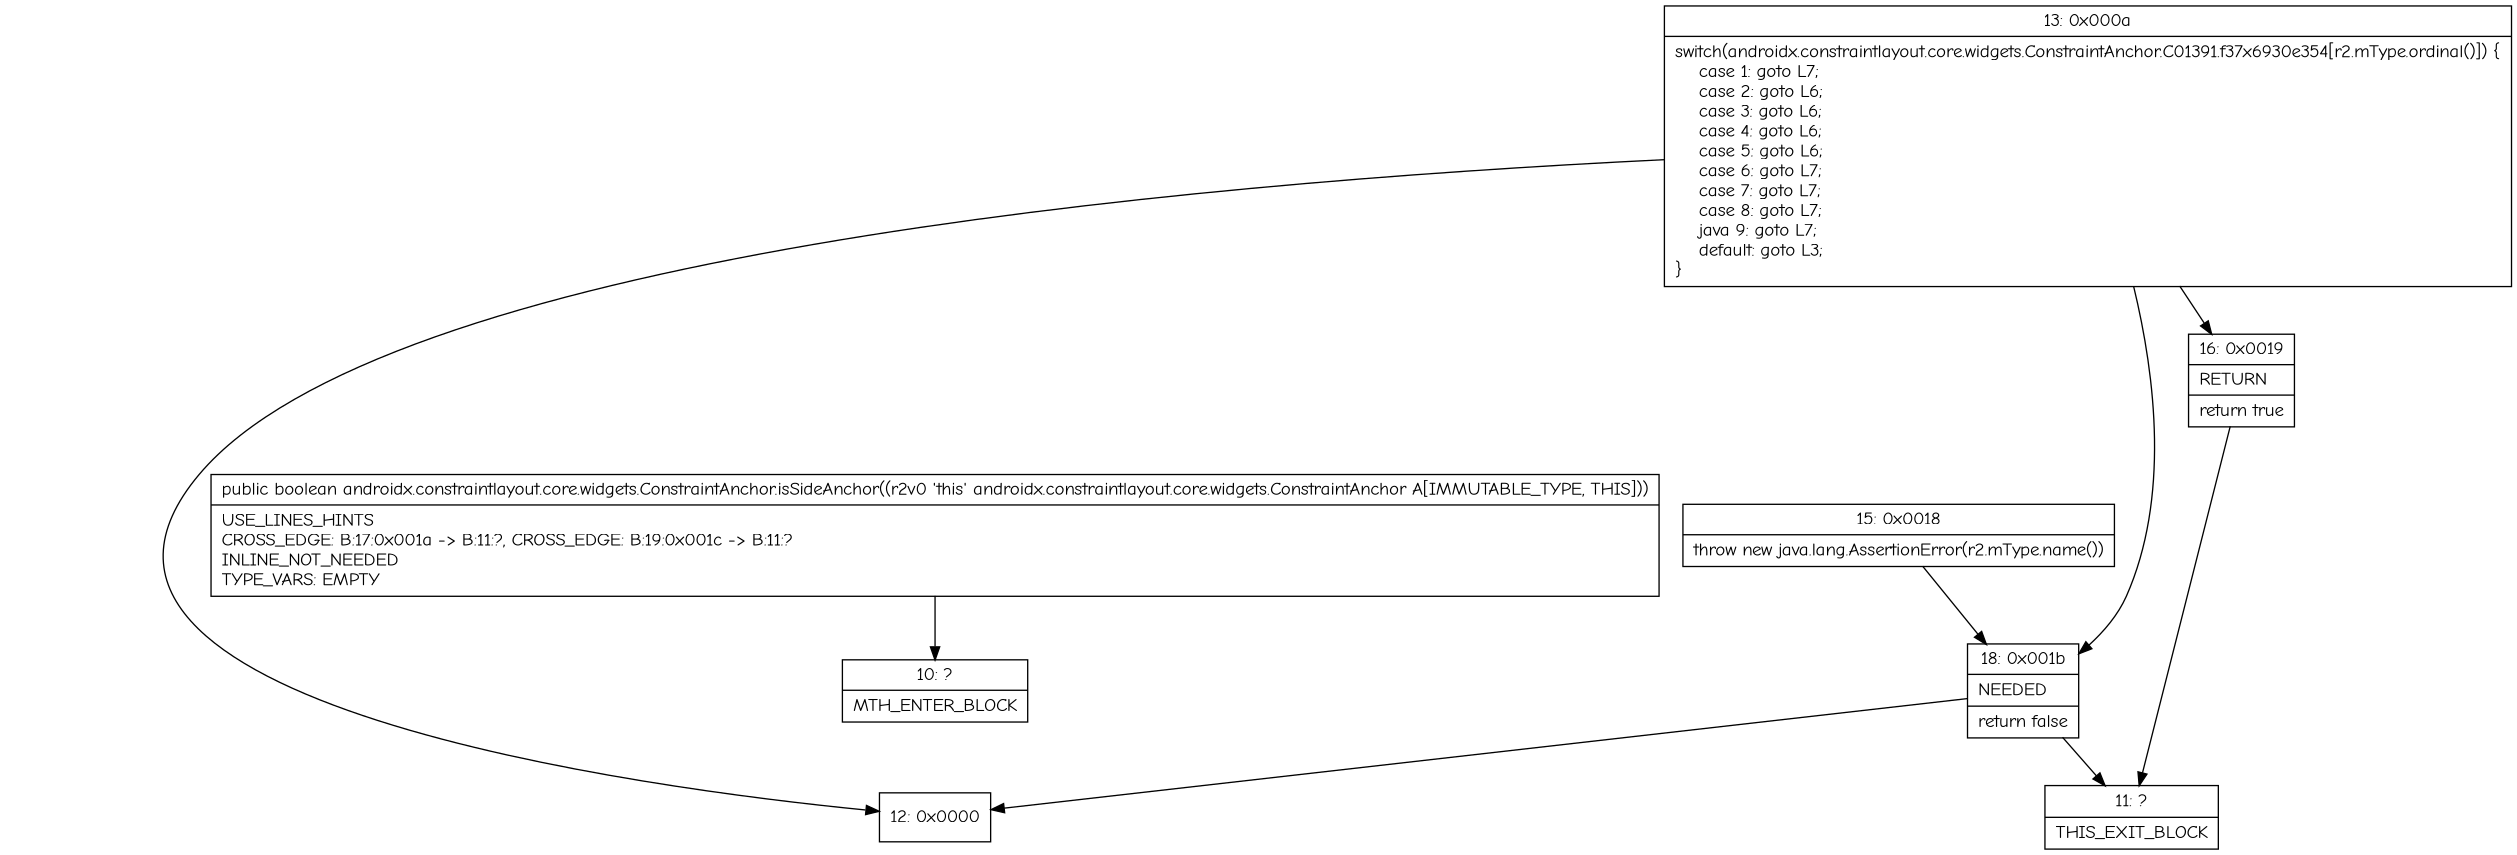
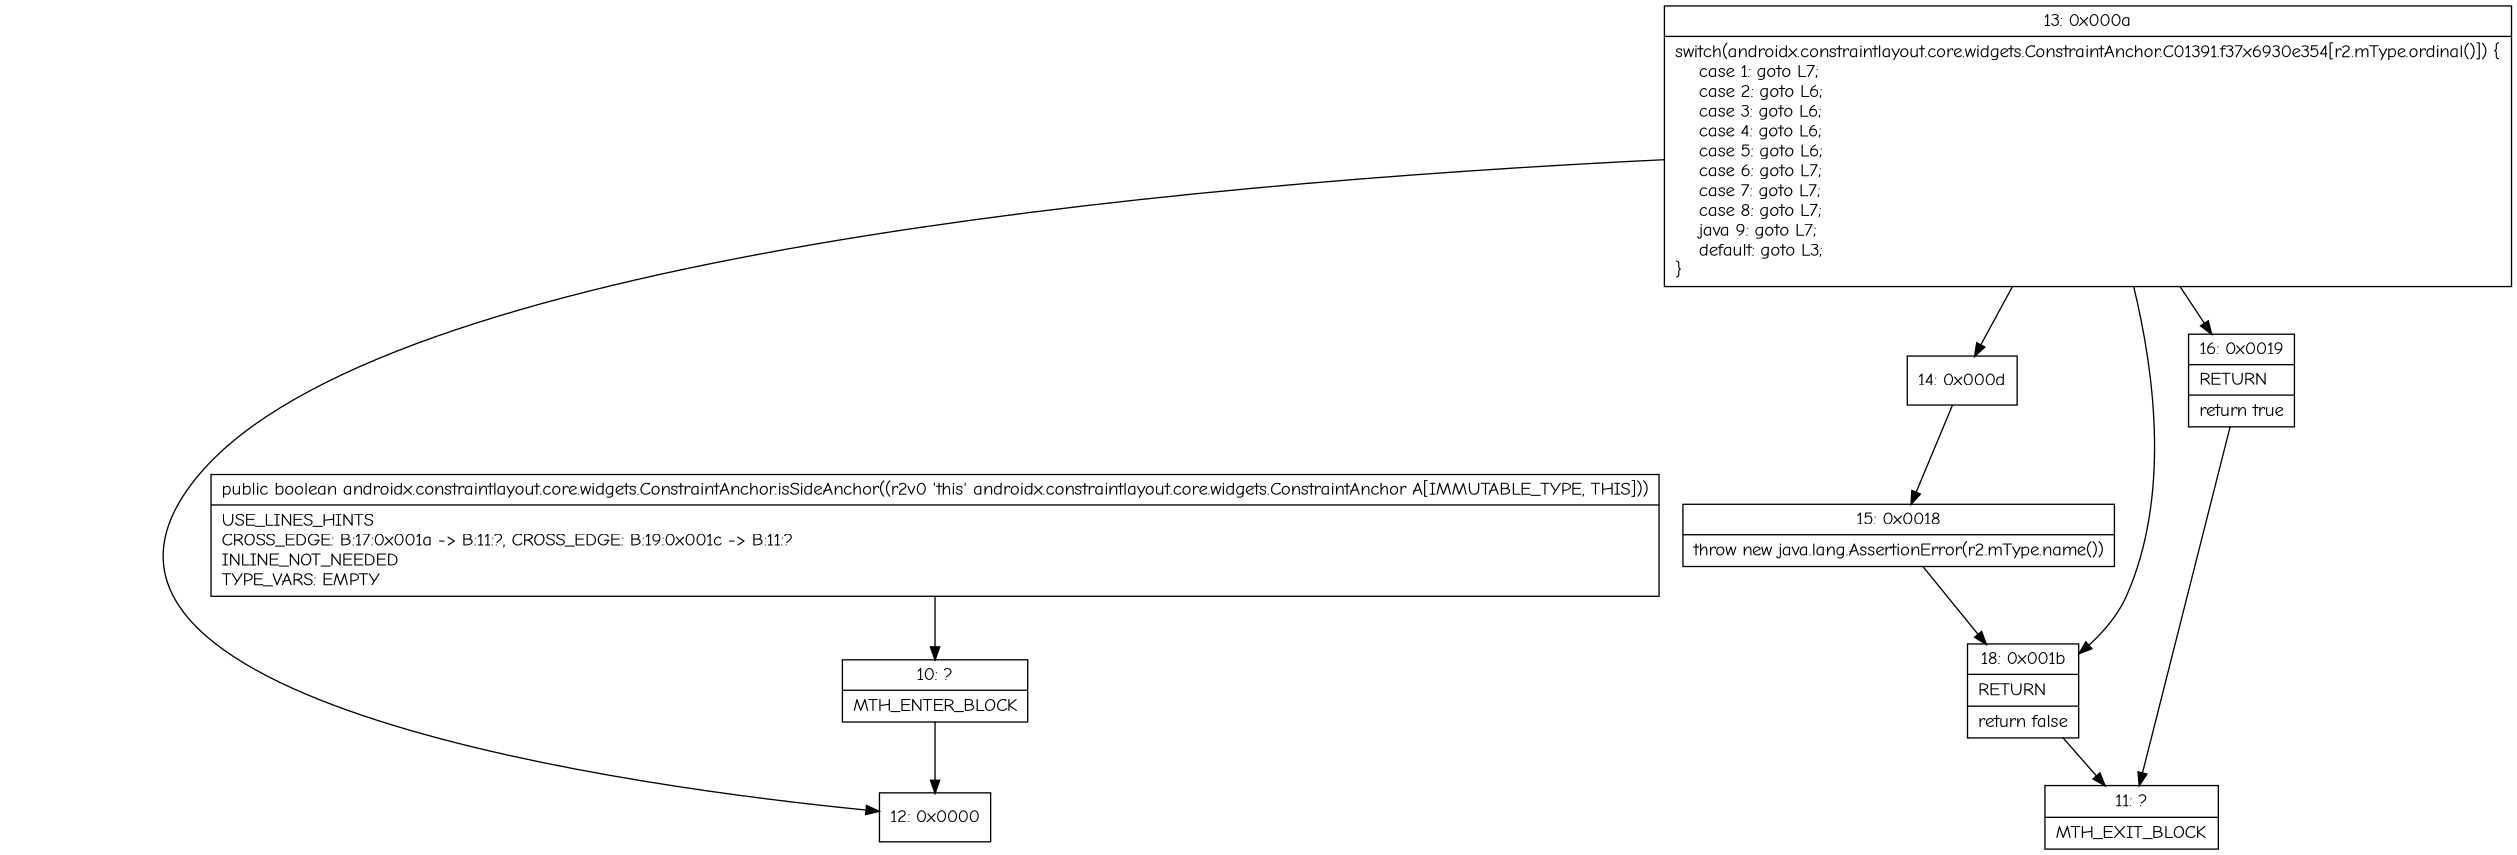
none -> (1962, 381)
(2013, 690) -> (2013, 690)
(1486, 753) -> (935, 751)
(2132, 833) -> (2131, 833)
